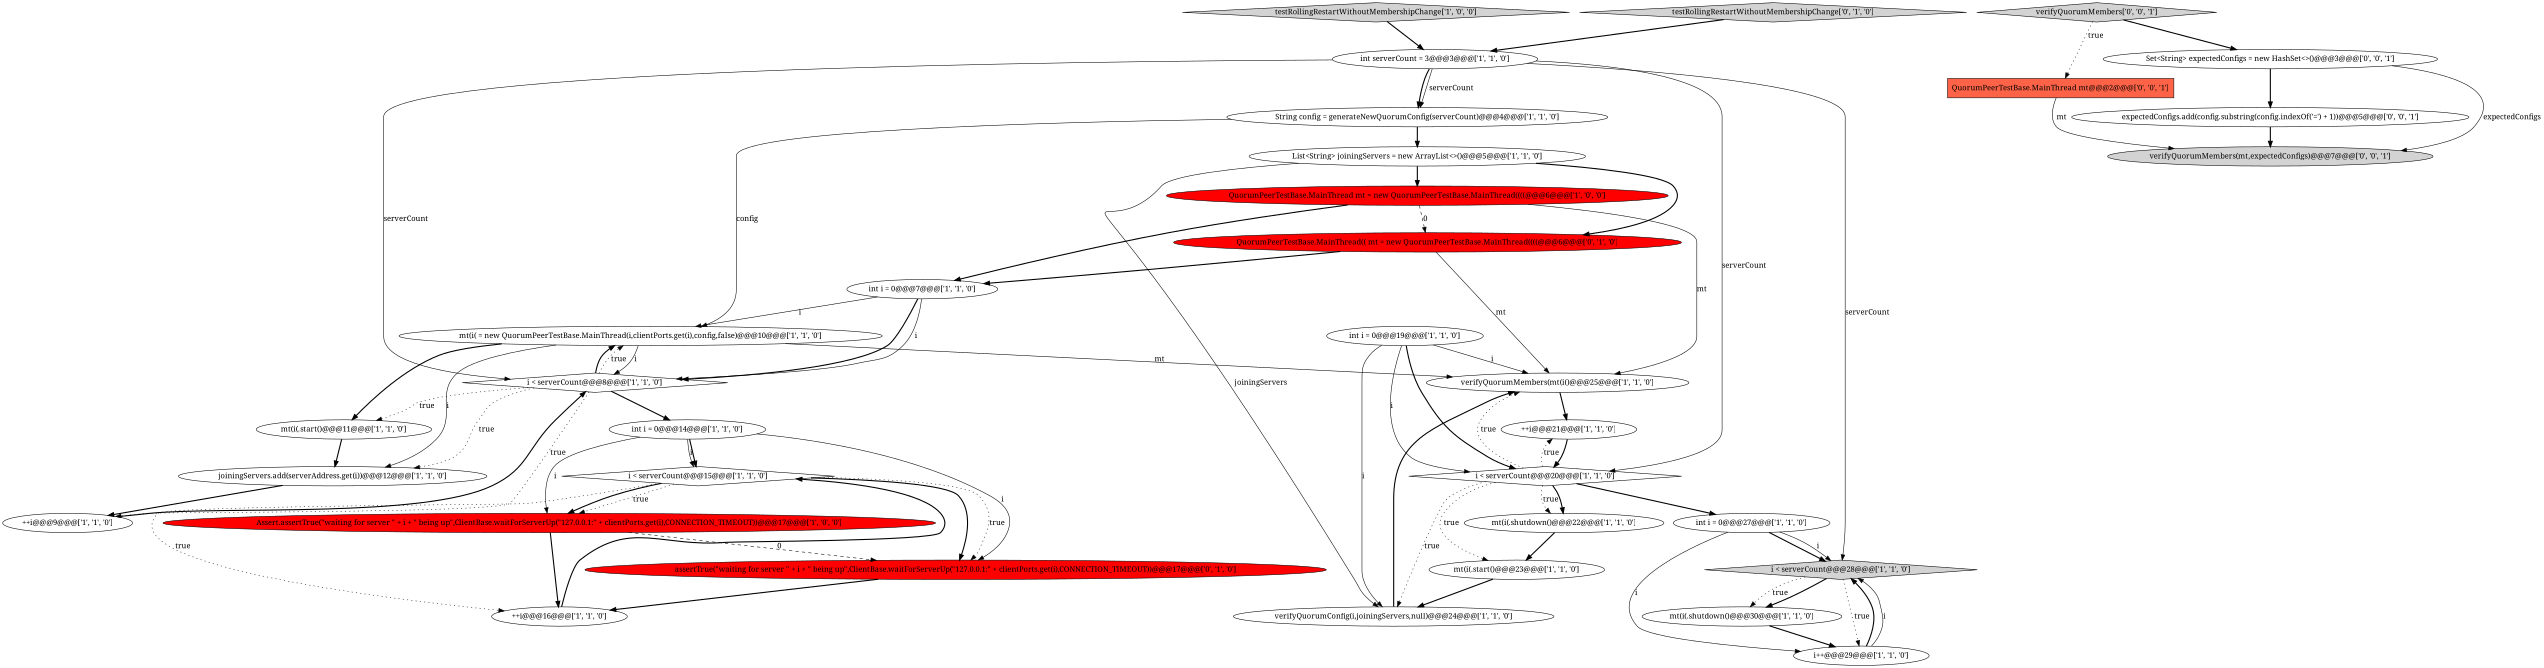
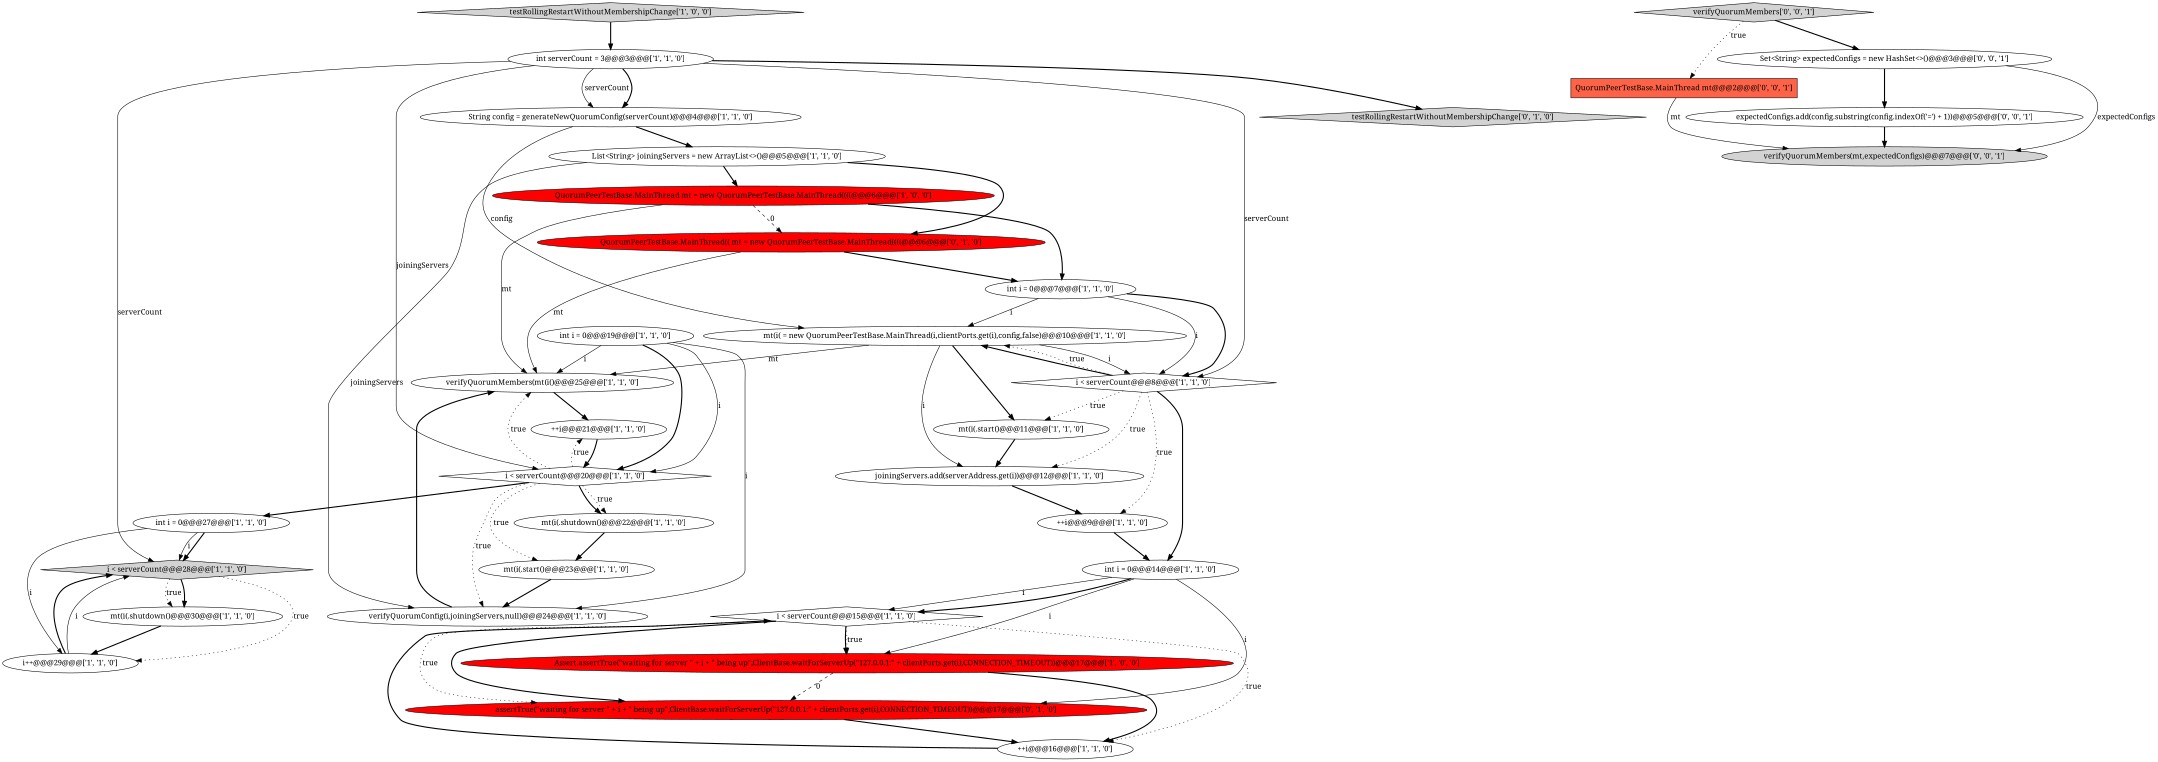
(1610, 35) -> (1066, 68)
(1744, 266) -> (423, 266)
(433, 501) -> (1129, 545)
